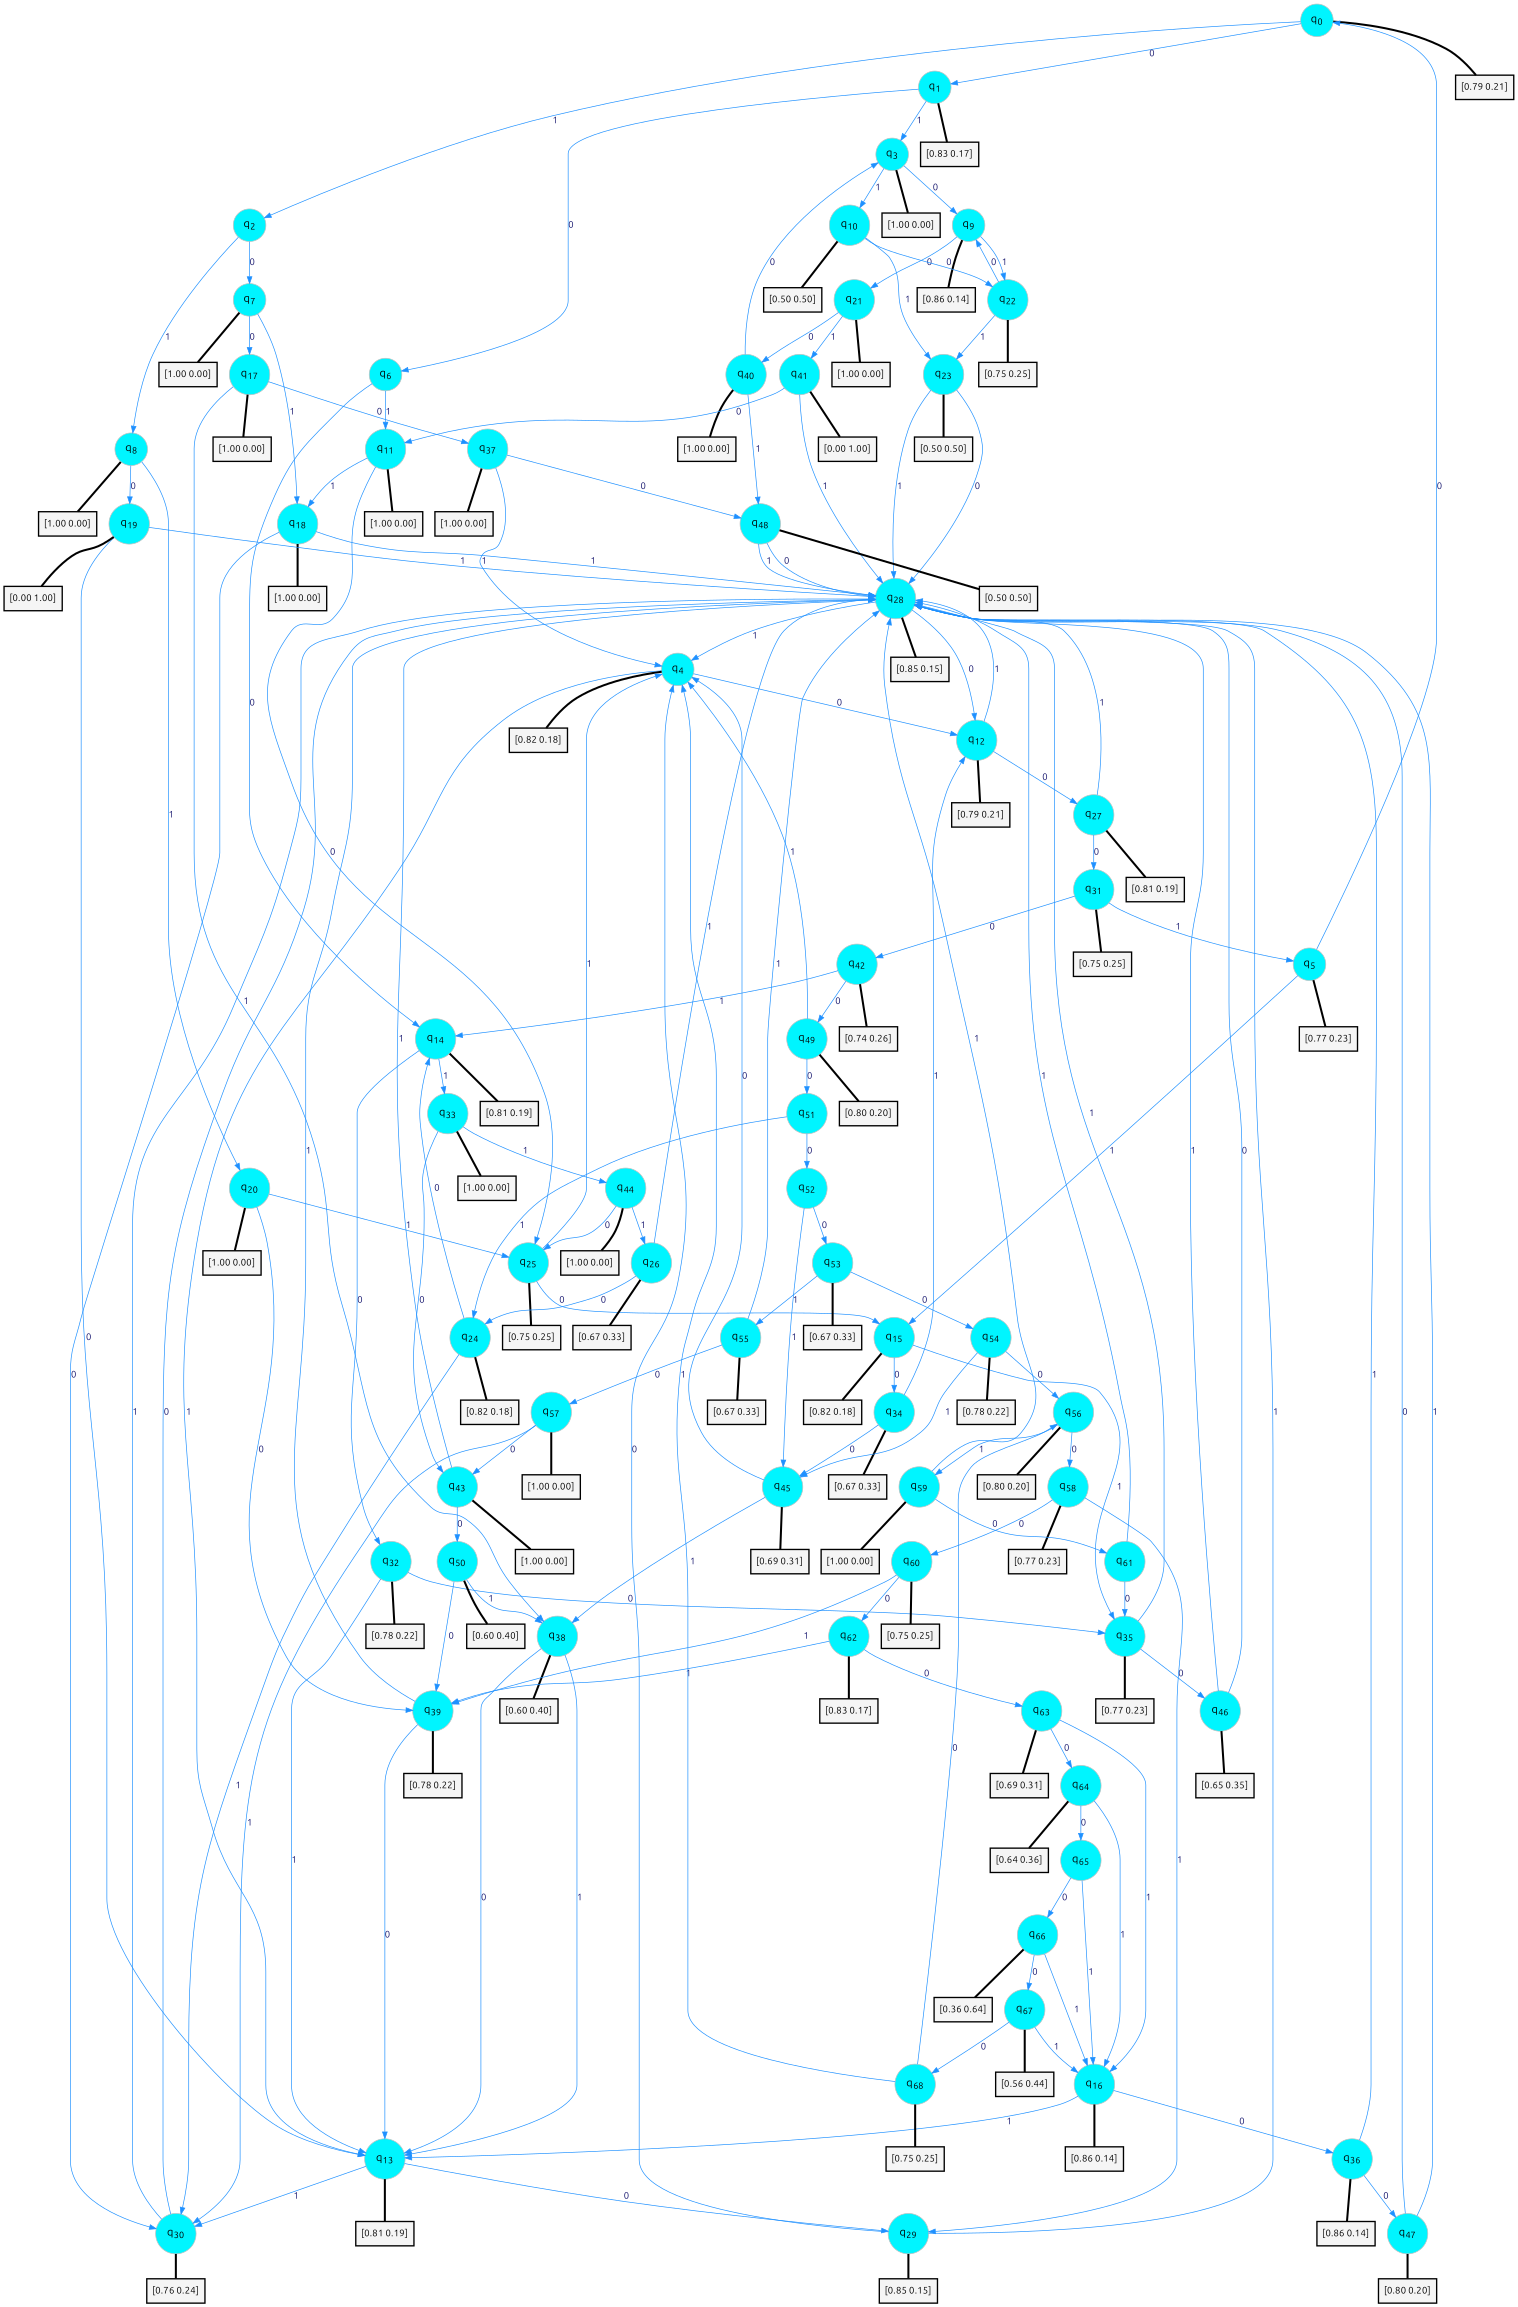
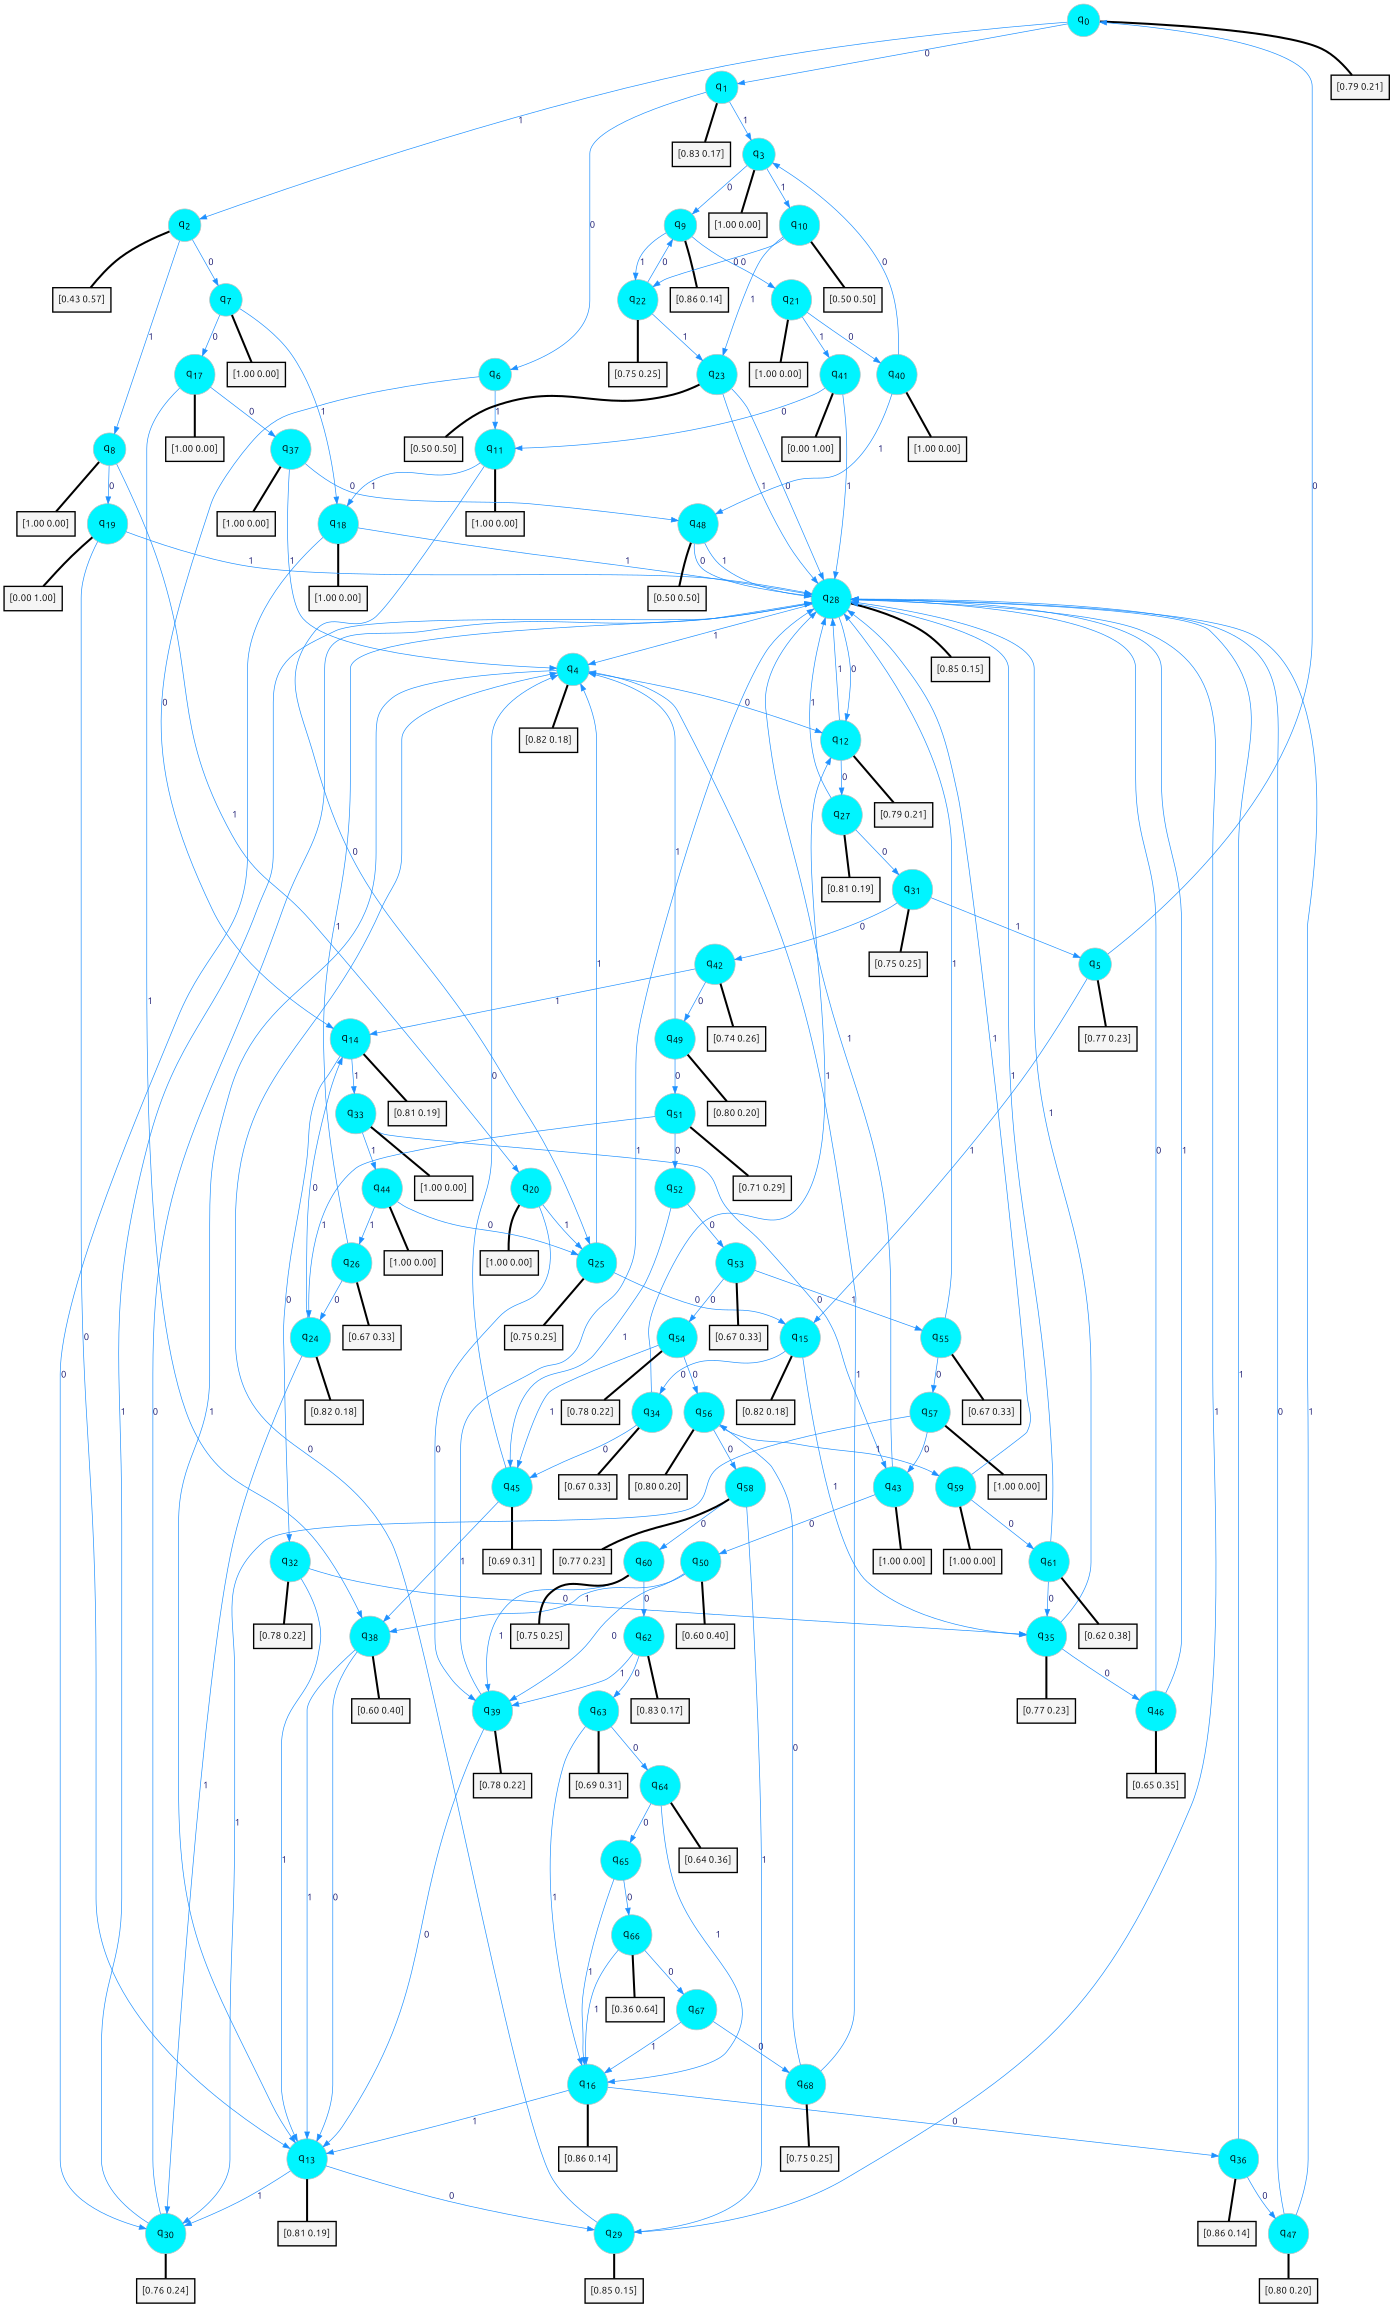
none -> (82, 300)
none -> (762, 1188)
none -> (1108, 1636)
(1025, 2084) -> none
